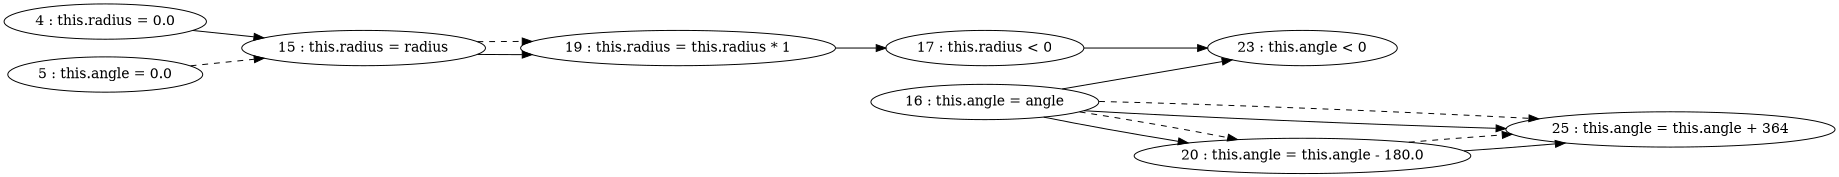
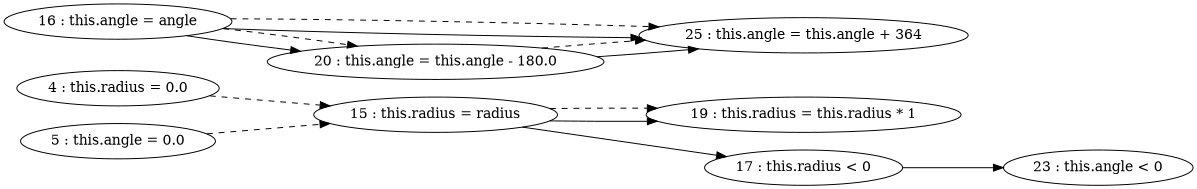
(223, 34) -> (265, 100)
(856, 48) -> (619, 141)
(1142, 75) -> none
